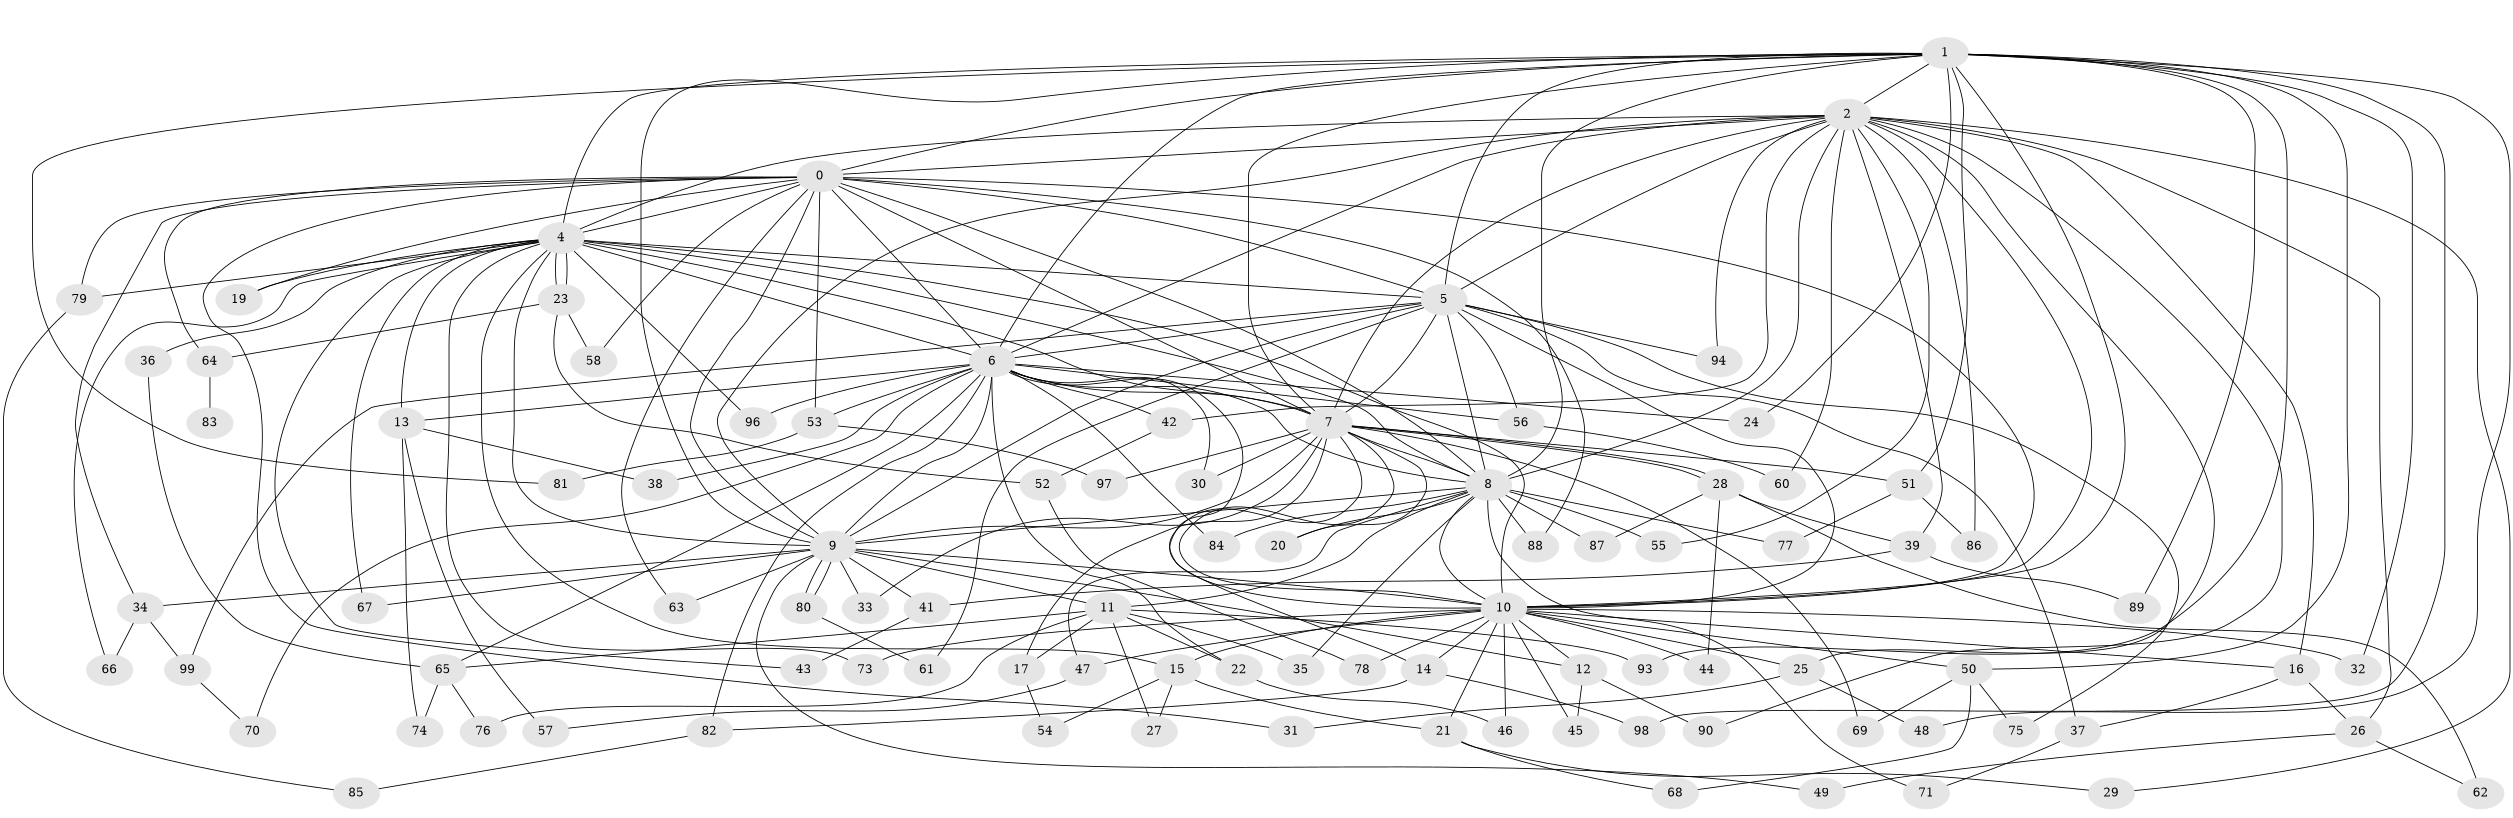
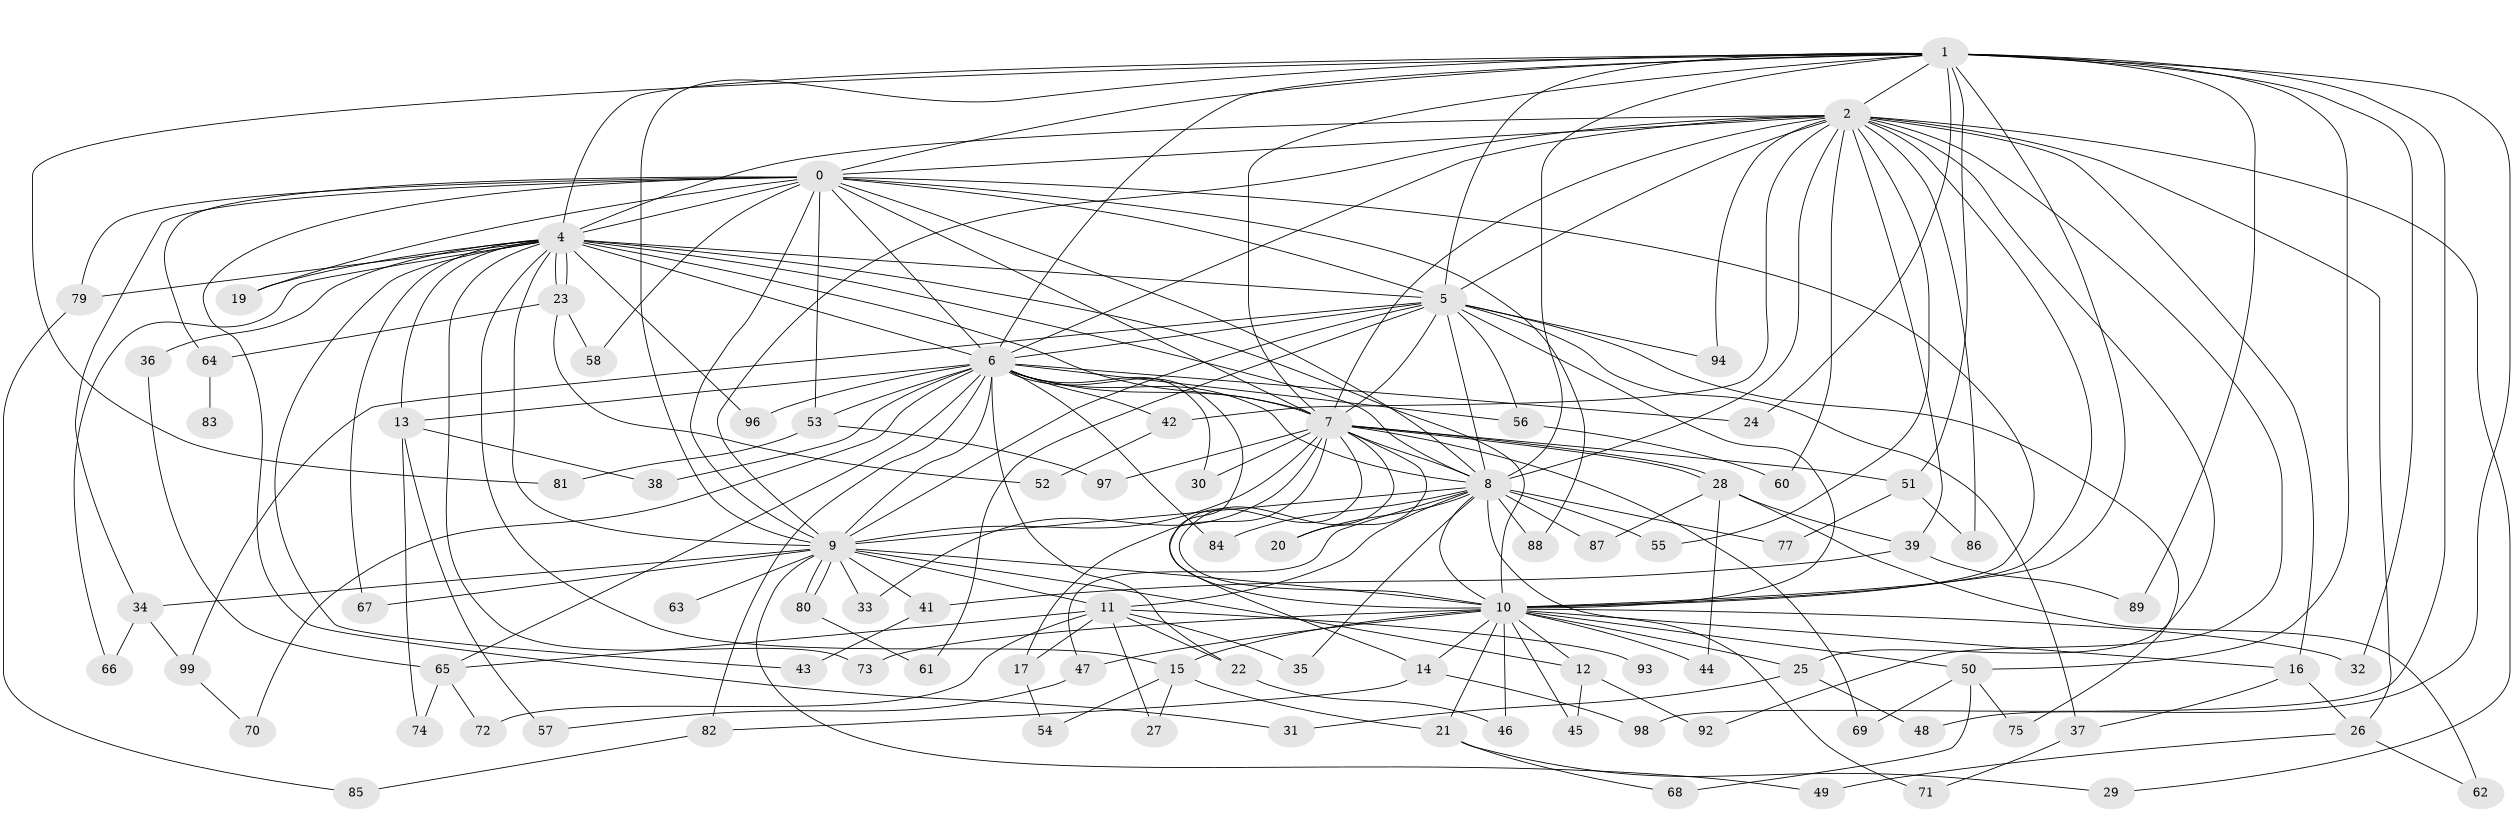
(670, 367) -> none
(2275, 485) -> none
(1363, 670) -> none
(483, 732) -> (483, 732)
(1706, 732) -> (1706, 732)
